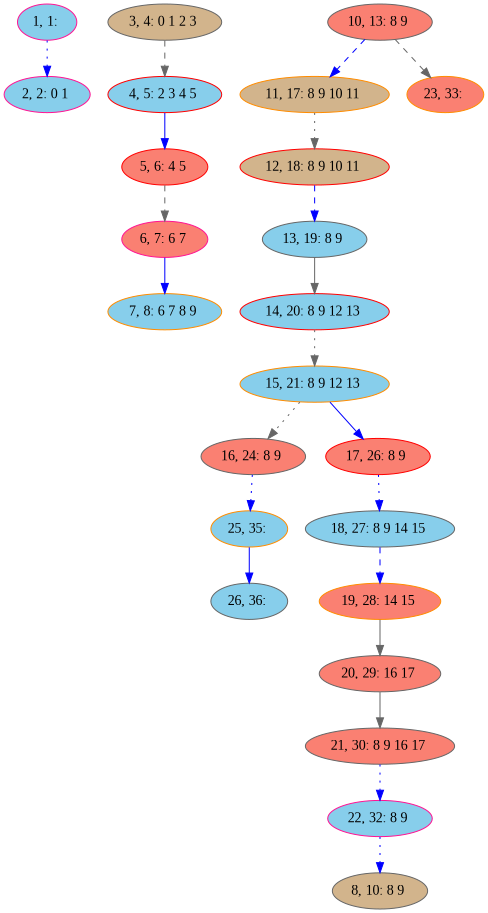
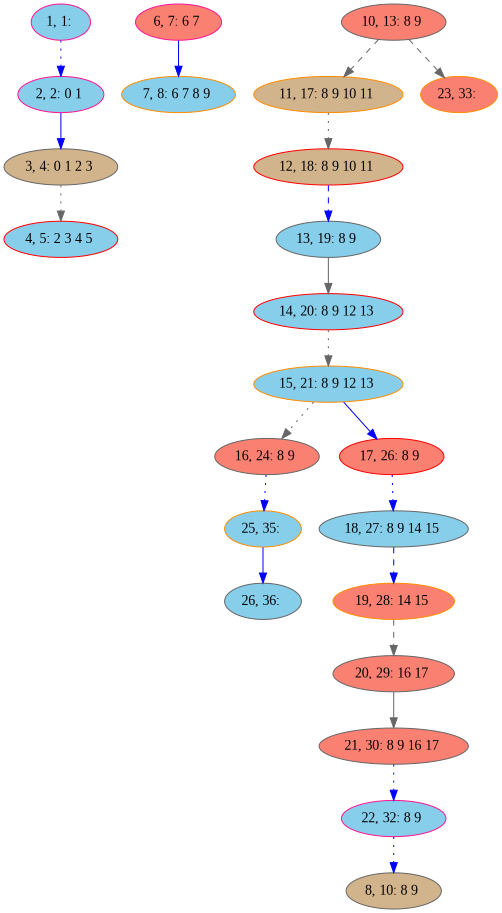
(165, 53) -> (61, 198)
(351, 54) -> (365, 54)
none -> (61, 126)
(165, 167) -> none
(380, 633) -> (394, 633)
